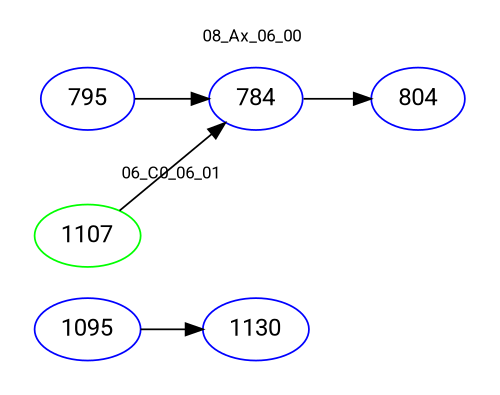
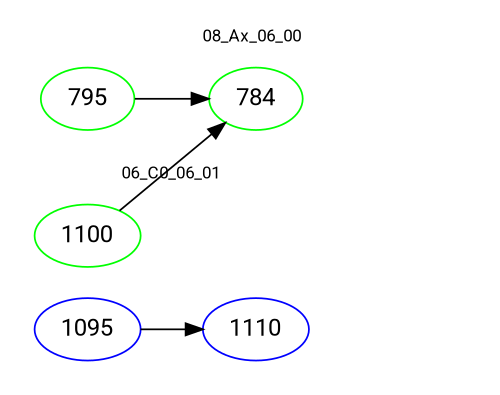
(88, 99) -> (88, 99)
(256, 99) -> (256, 99)
(418, 99) -> none
(88, 236) -> (88, 236)
(256, 329) -> (256, 329)
